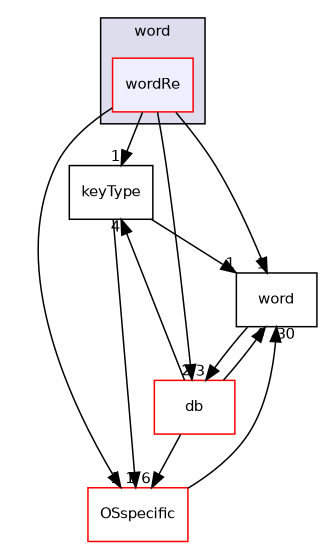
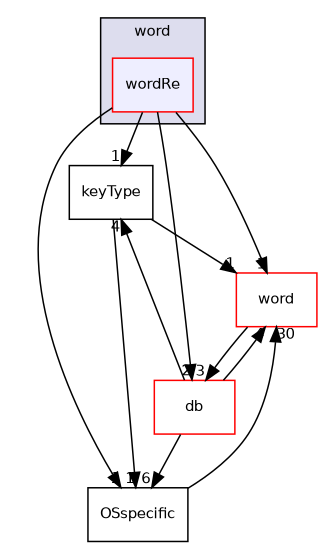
(277, 300) -> (277, 300)
(138, 515) -> (138, 515)
